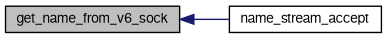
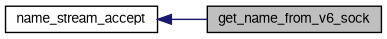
(212, 19) -> (189, 19)
